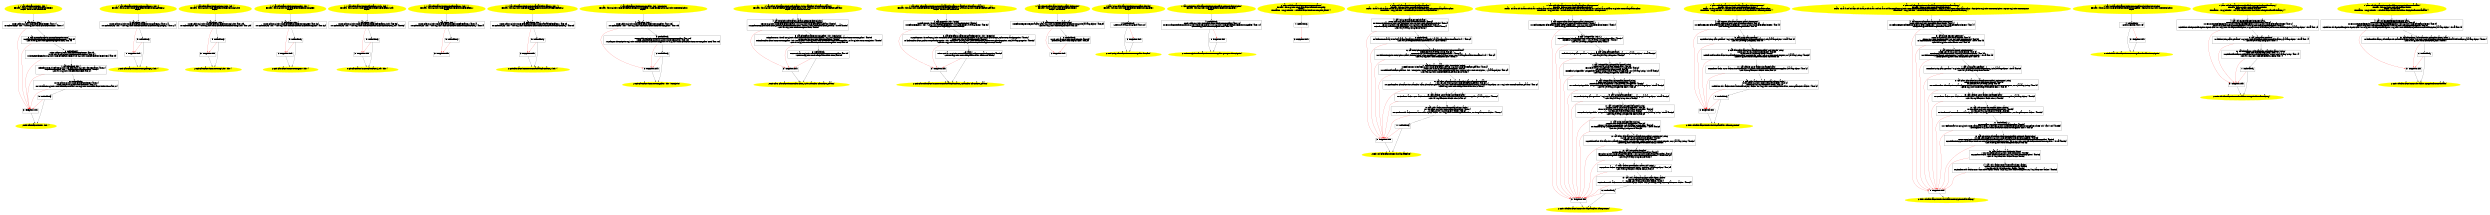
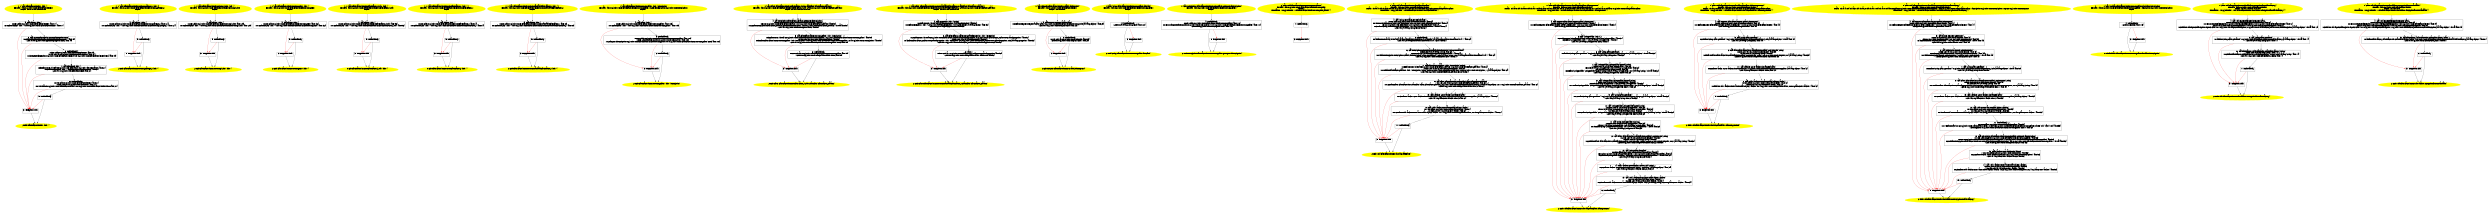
none -> (447, 70)
none -> (1064, 70)
none -> (1964, 181)
